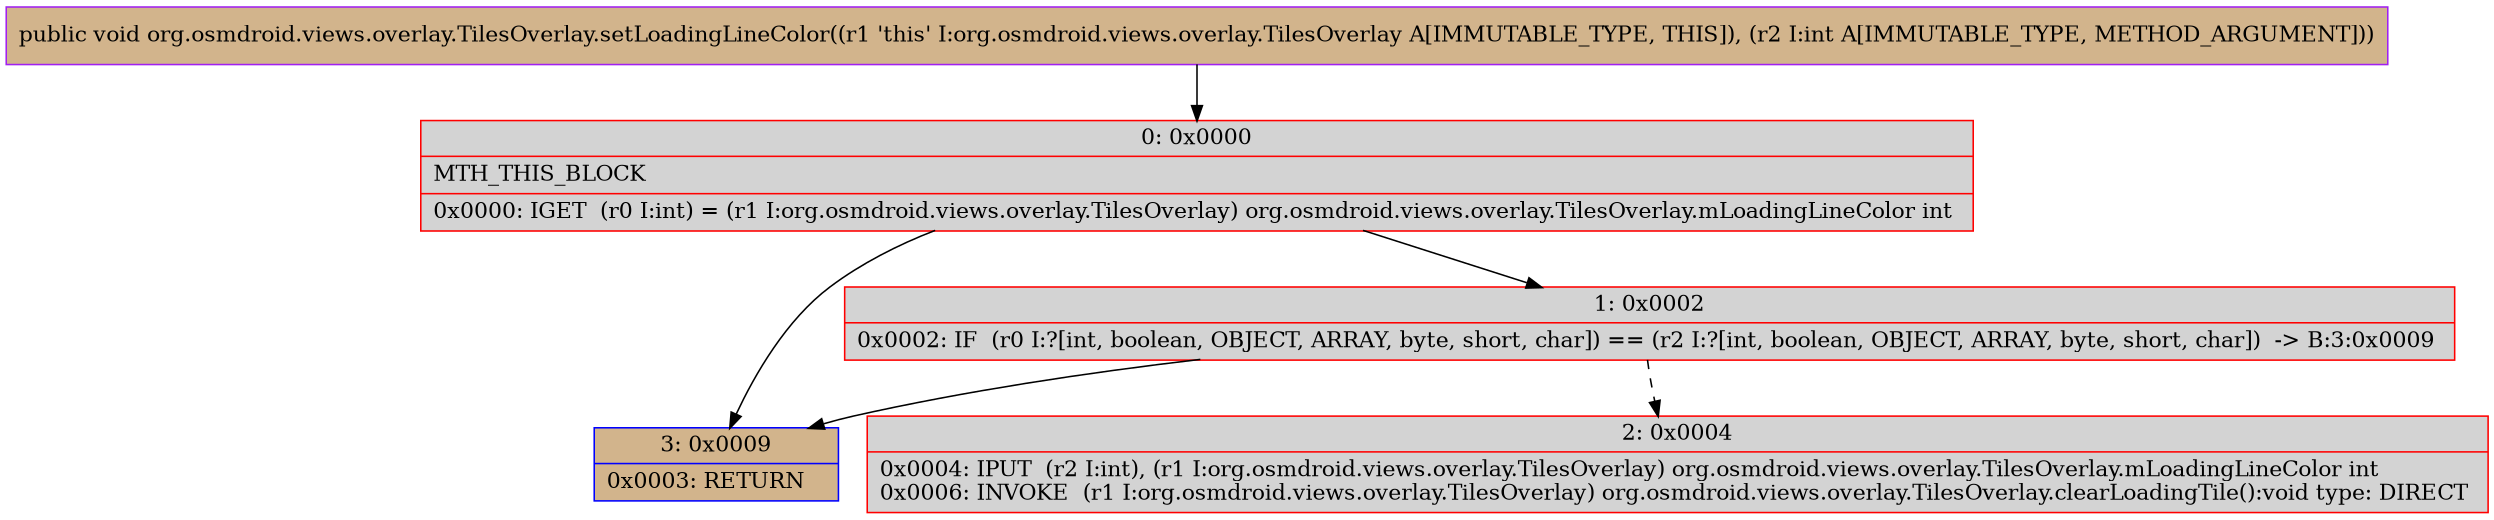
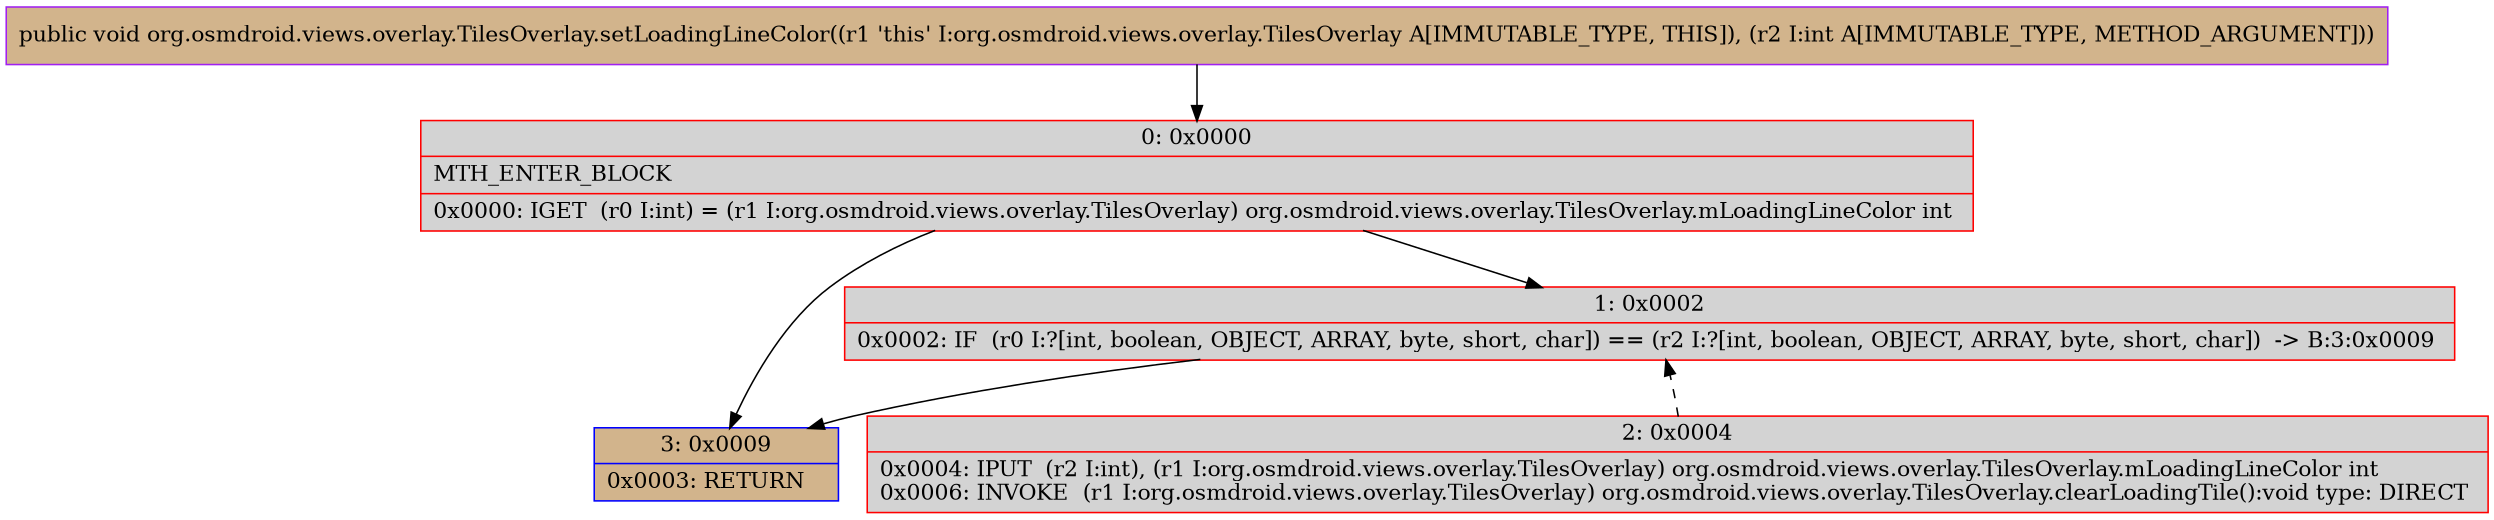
(540, 174) -> (553, 174)
(1651, 381) -> (1675, 396)
